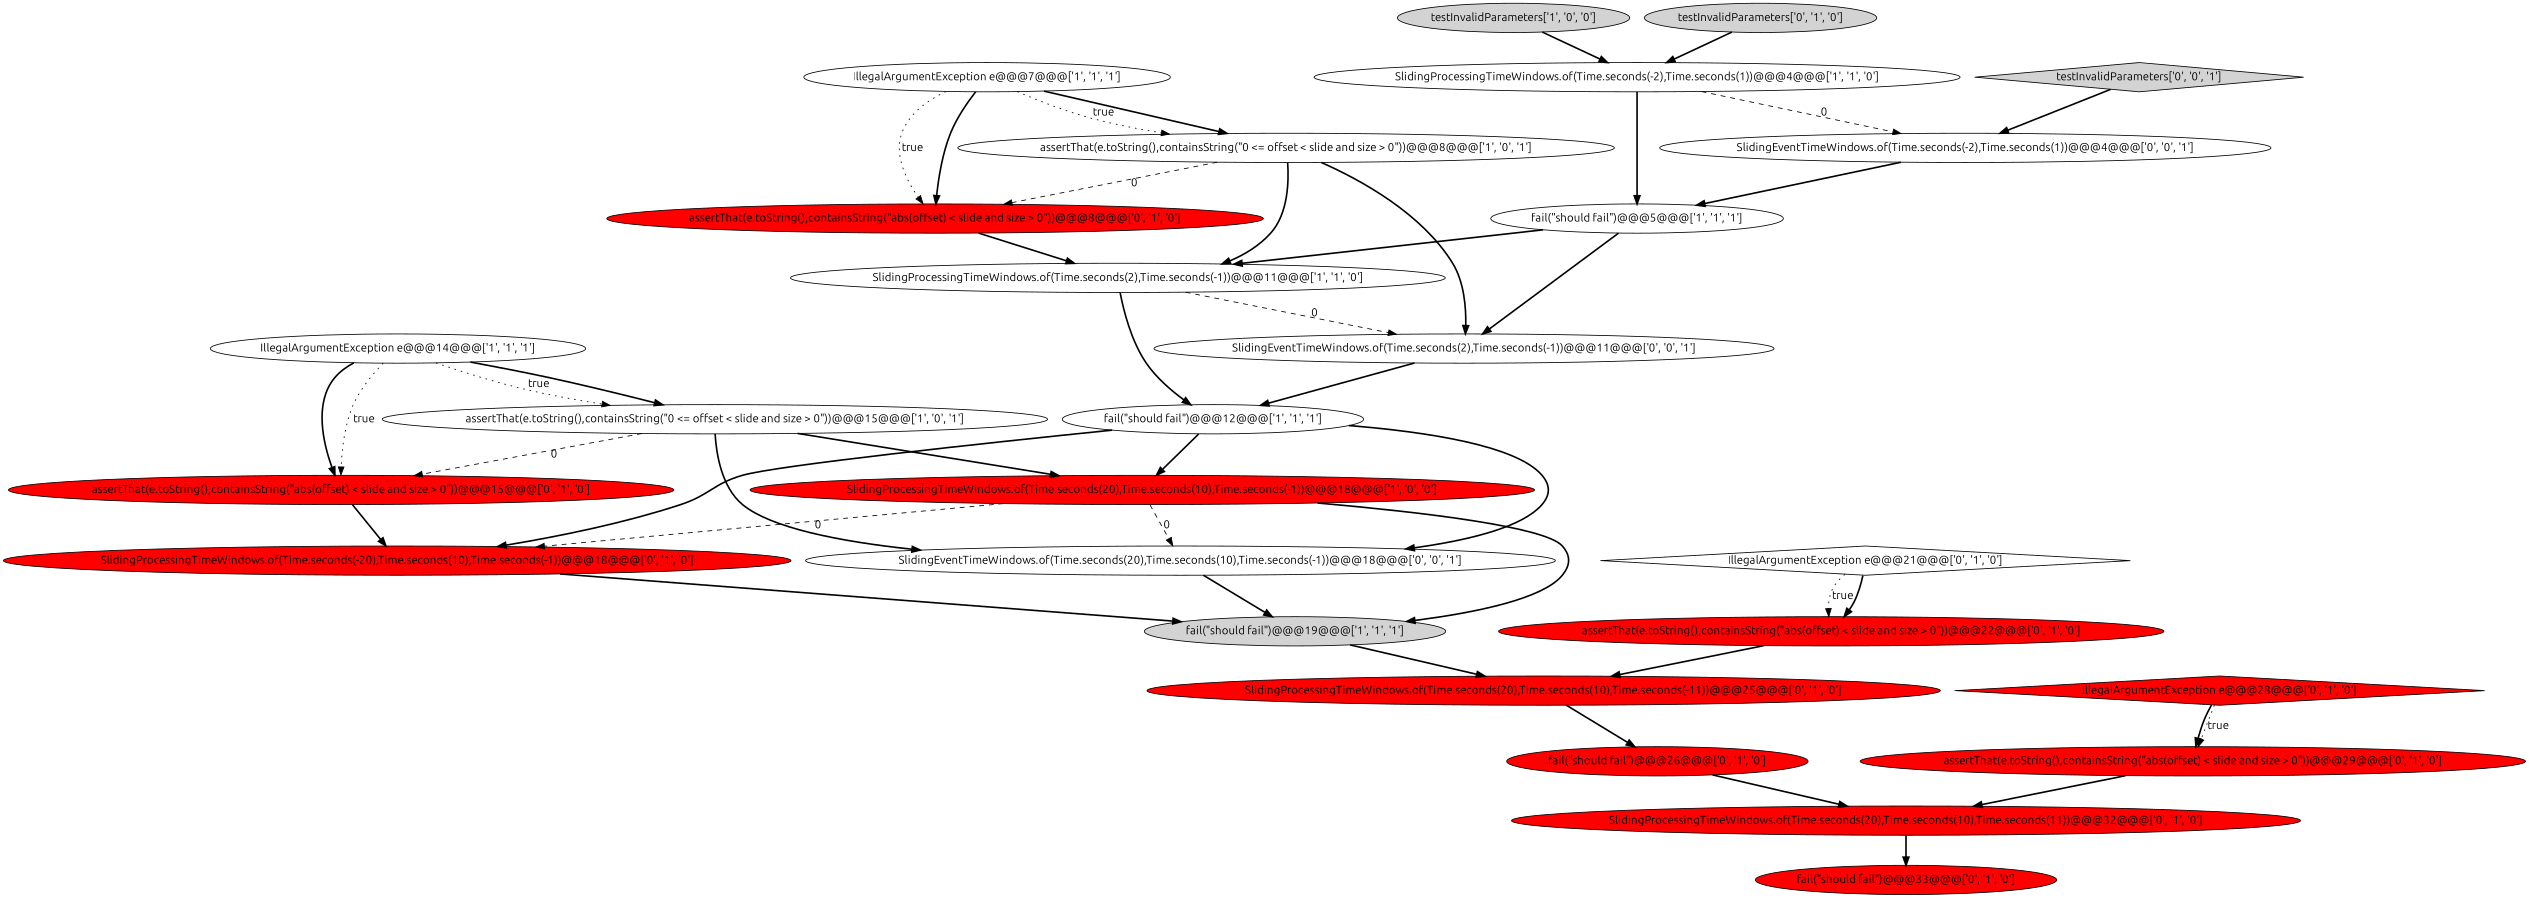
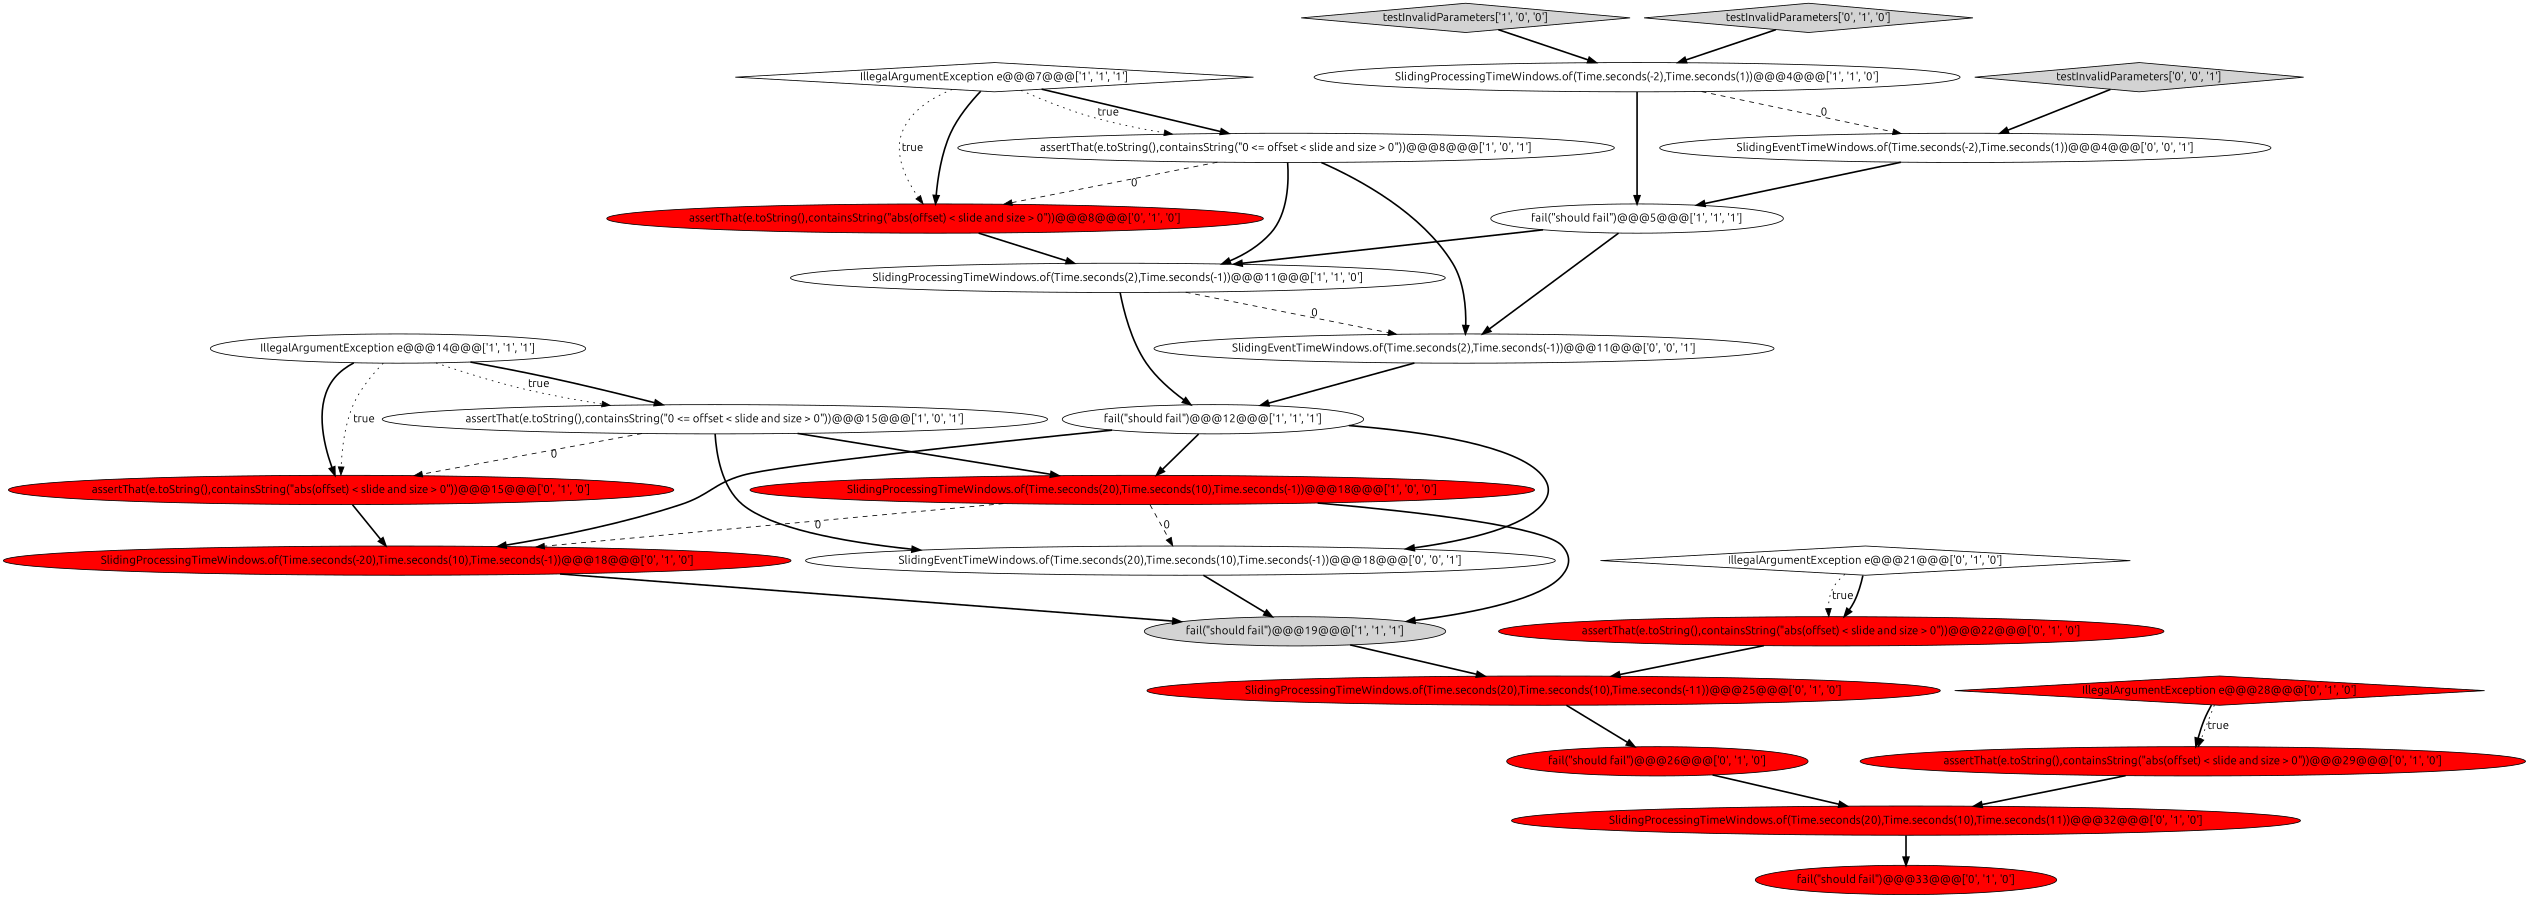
(1514, 18) -> (1466, 18)
(1761, 18) -> (1809, 18)
(987, 77) -> (994, 77)
